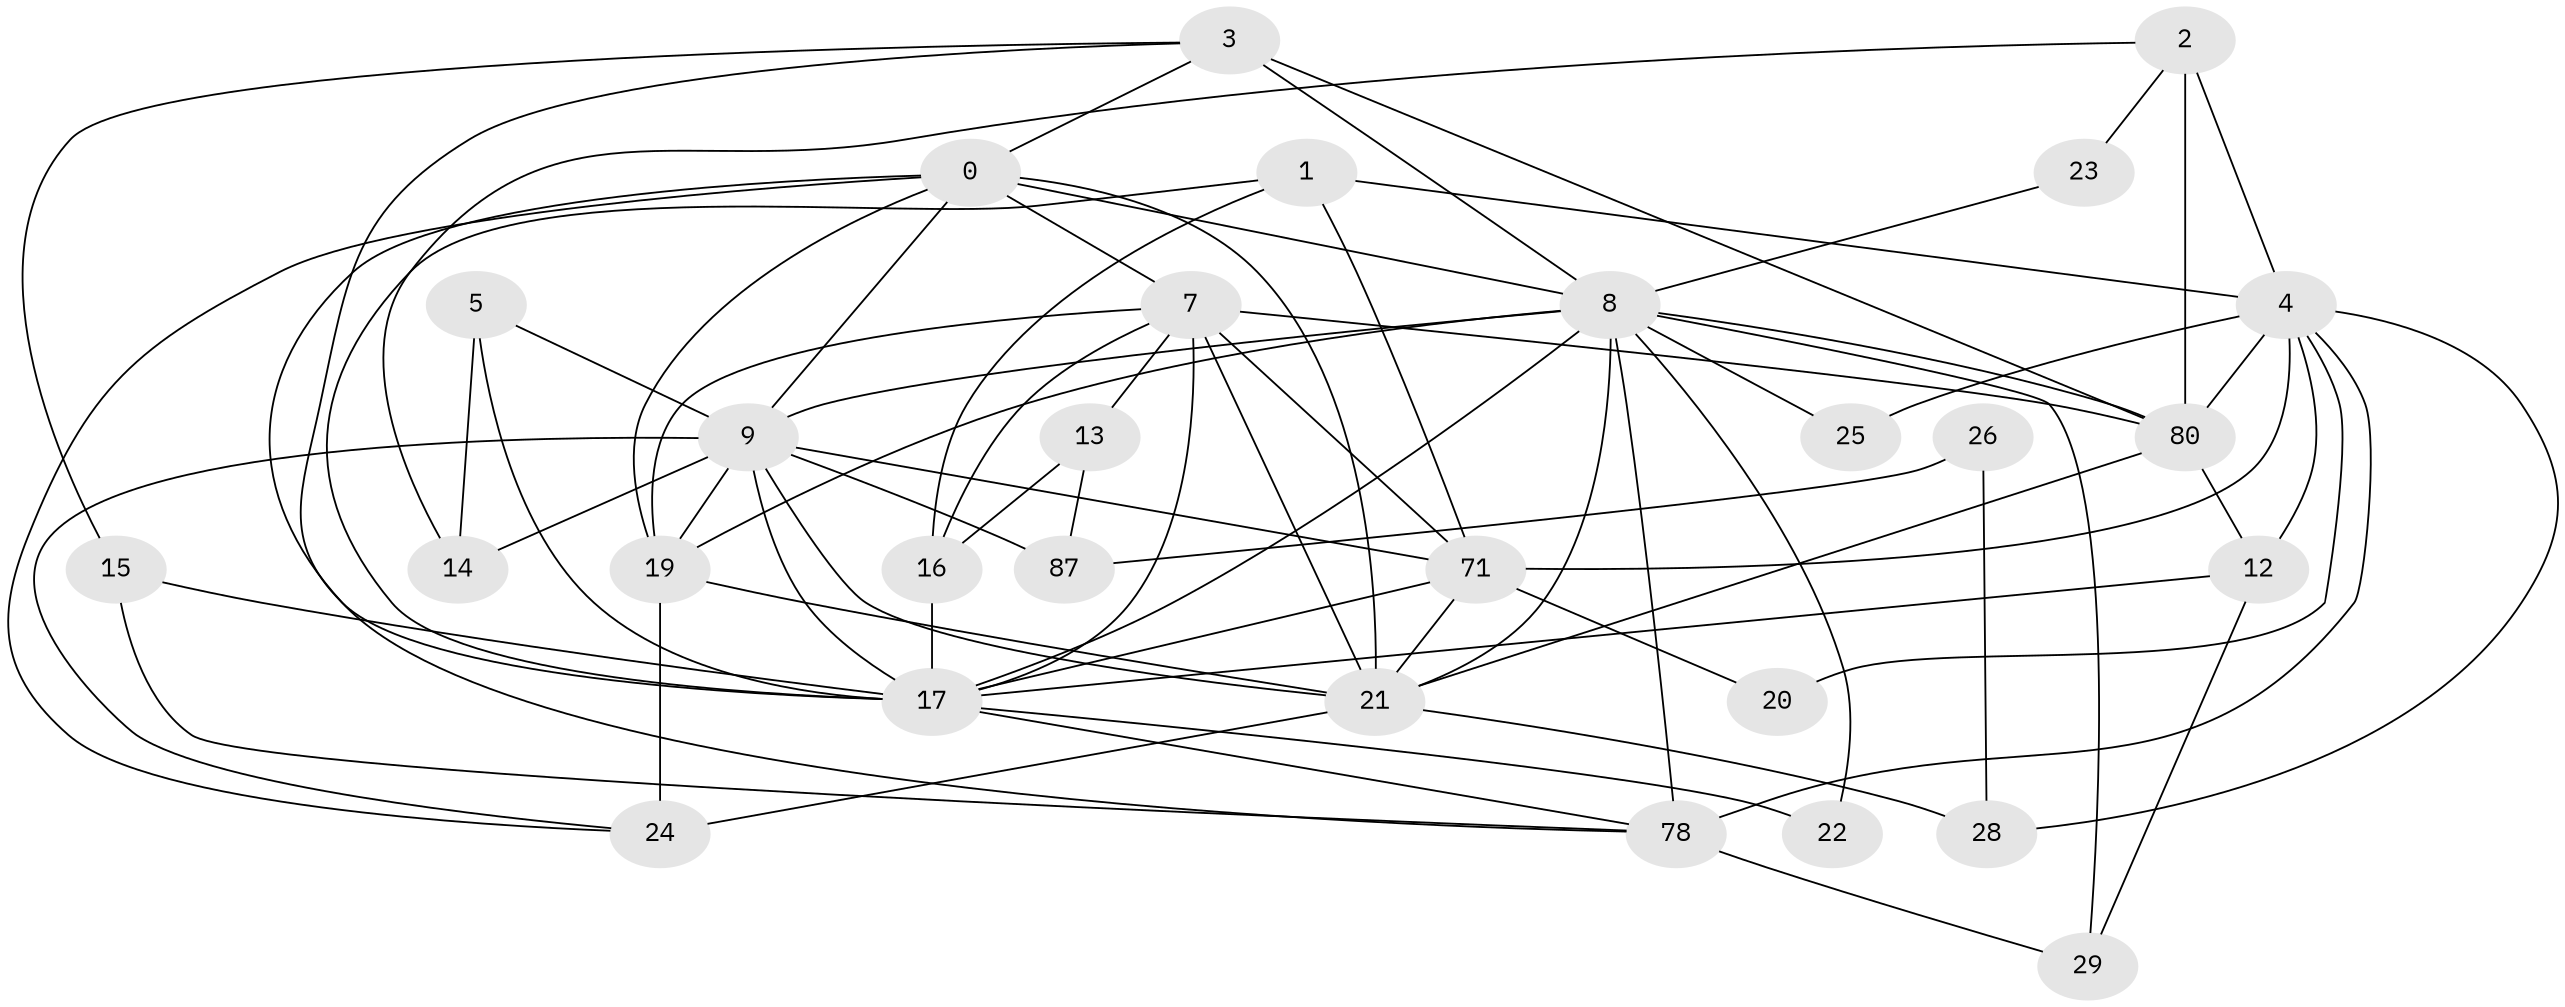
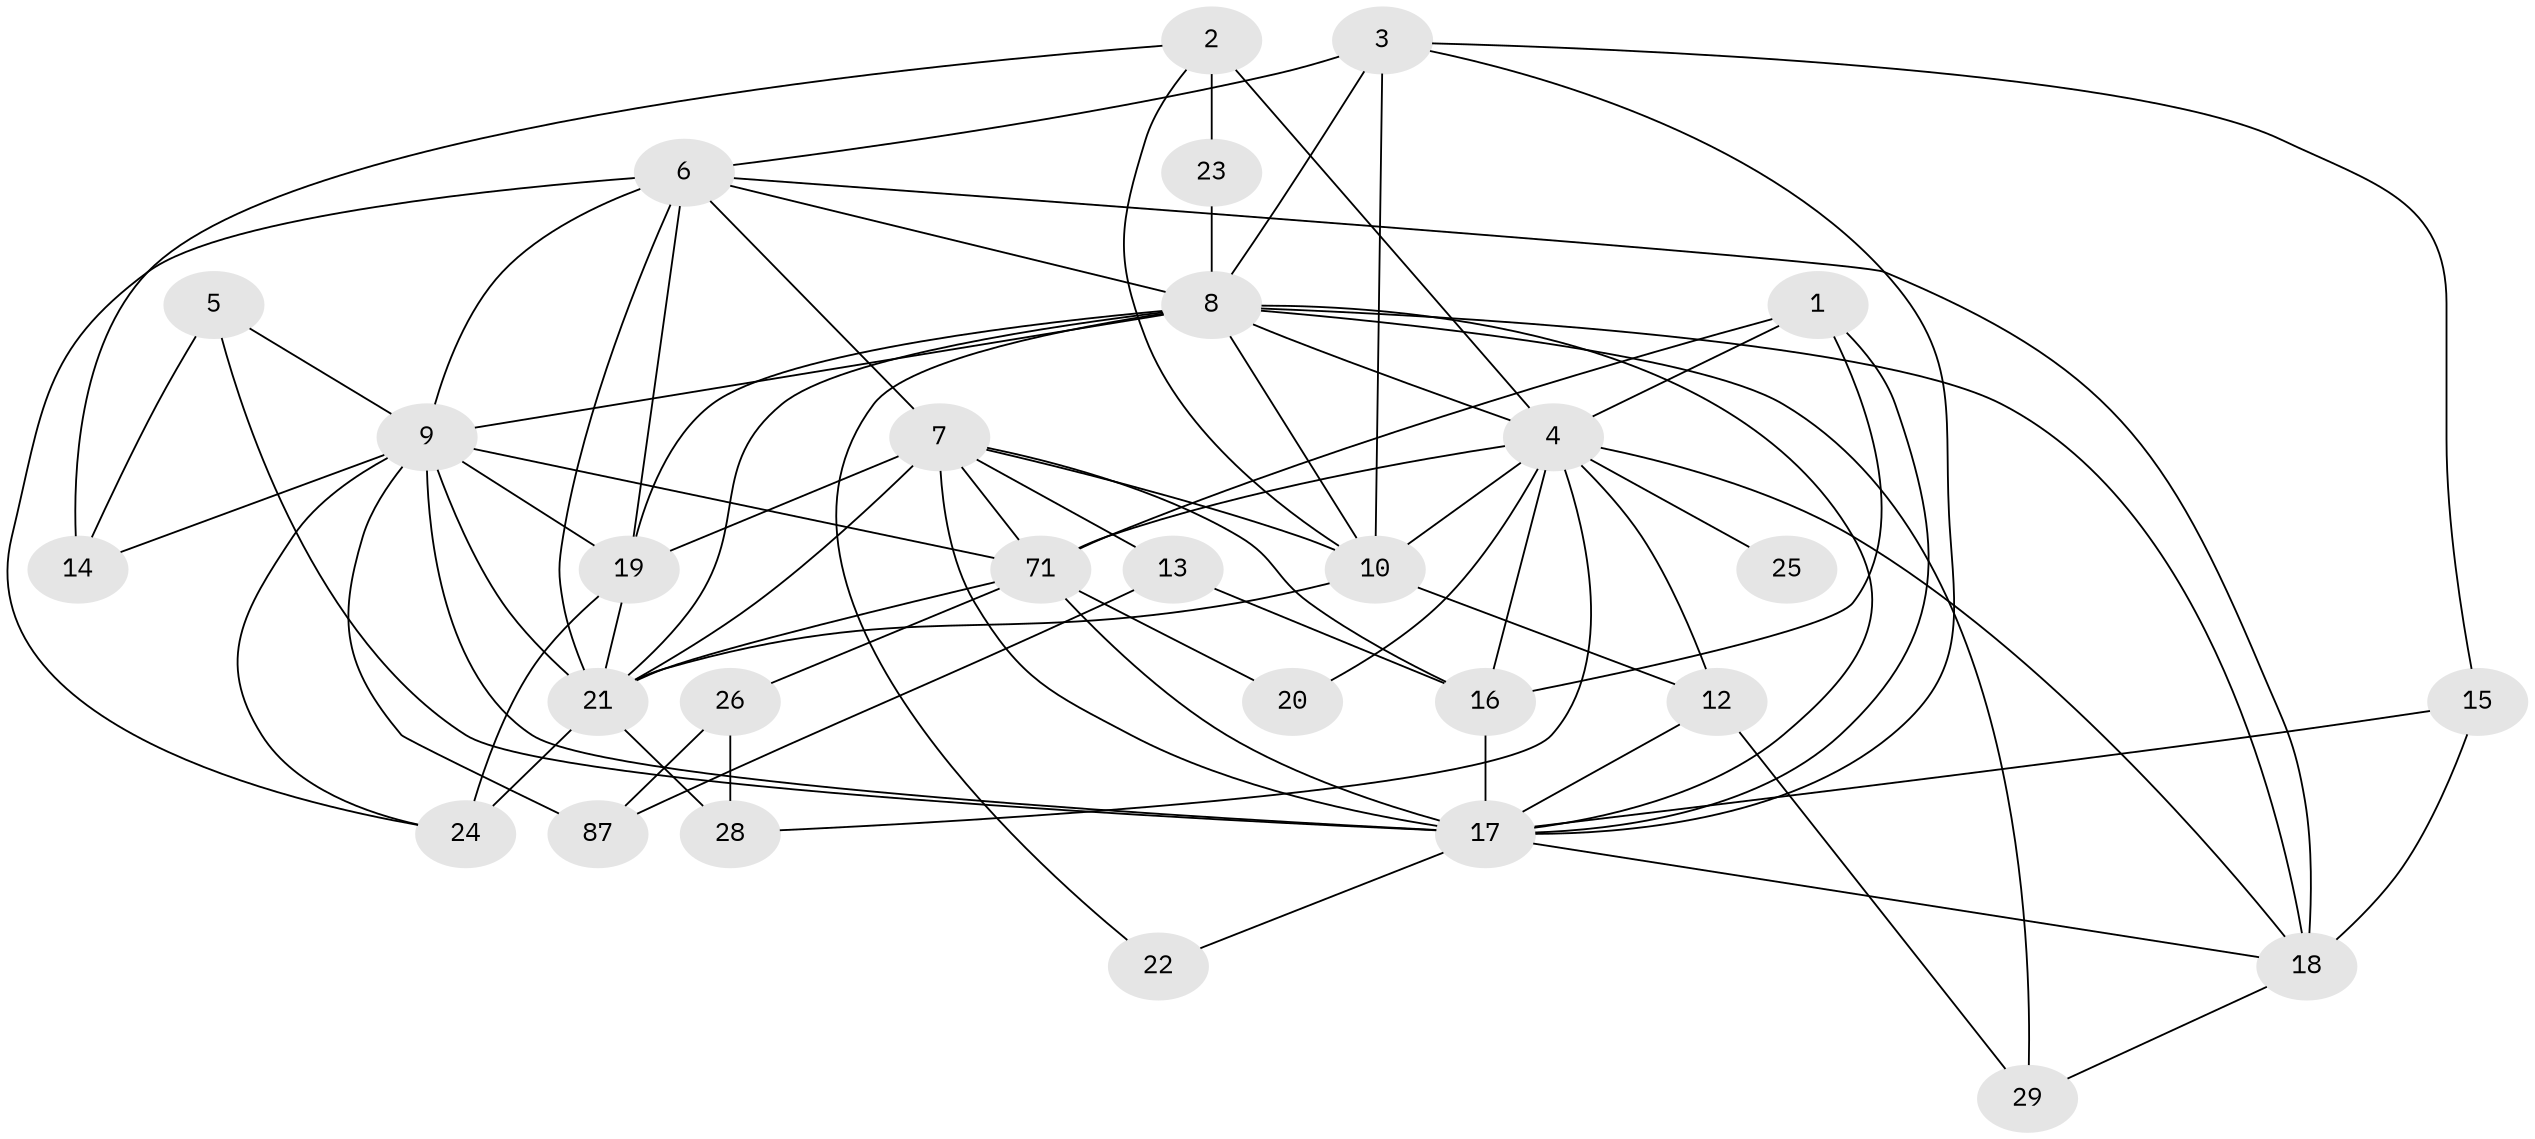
(971, 173) -> (684, 173)
(1739, 376) -> (1394, 378)
(2185, 437) -> (1375, 570)
none -> (1519, 570)
none -> (857, 648)
(1676, 834) -> (2307, 967)
